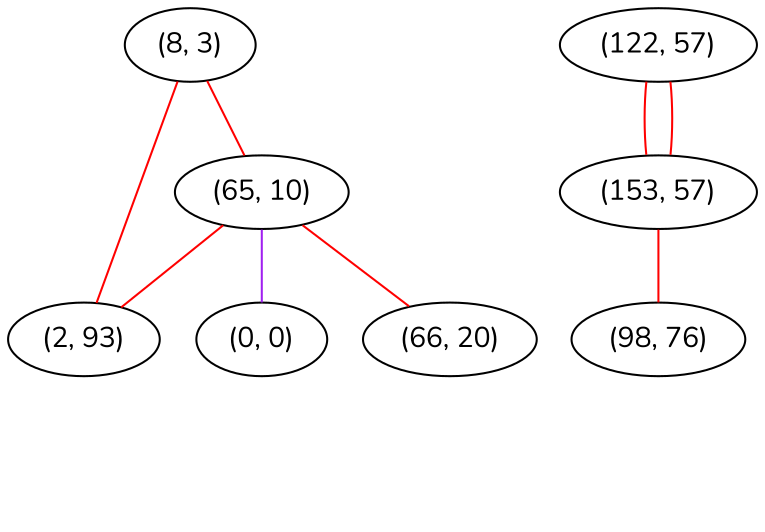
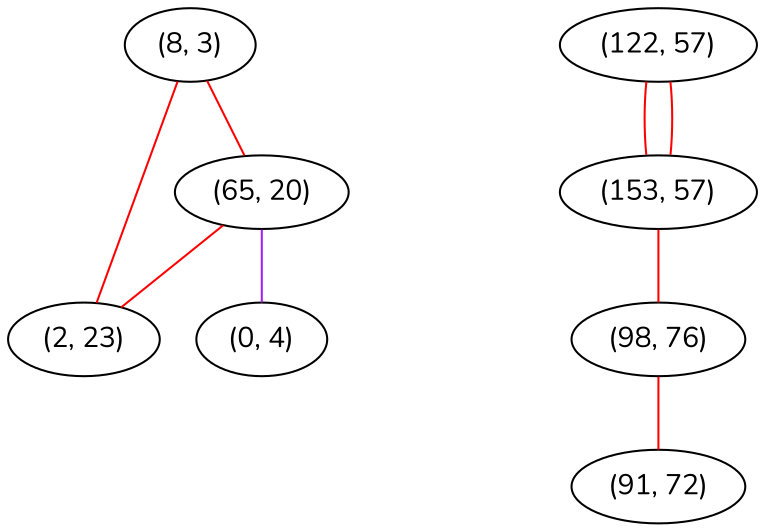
(262, 192) -> (262, 192)
(84, 339) -> (84, 339)
(262, 339) -> (262, 339)
(450, 339) -> none
none -> (658, 487)
